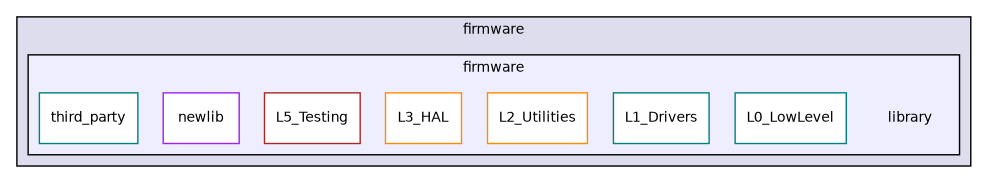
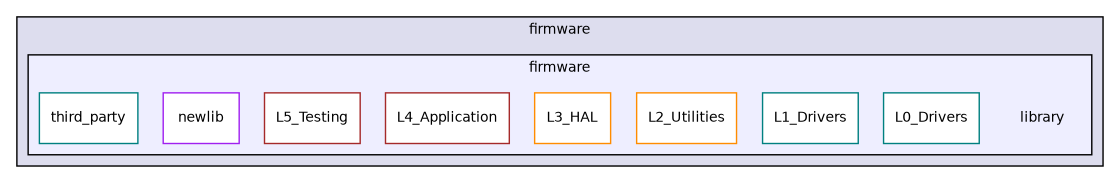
none -> (447, 118)
(791, 118) -> (931, 118)
